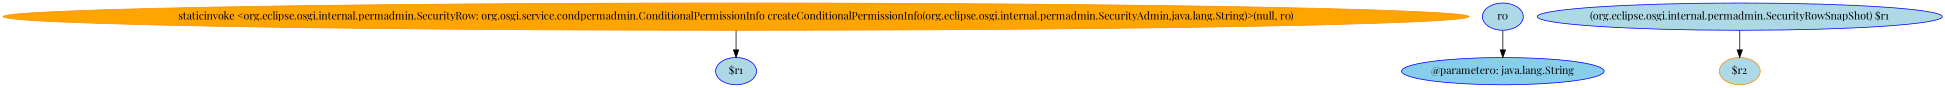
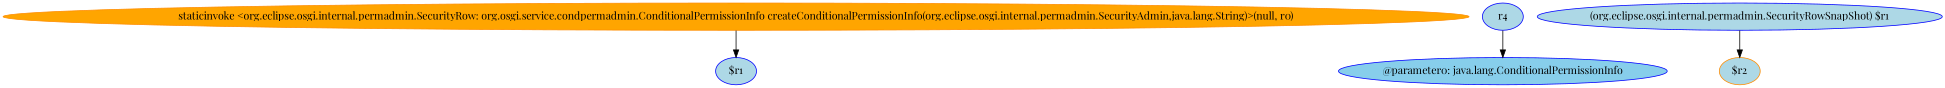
(1503, 17) -> (1503, 17)
(1503, 71) -> (1503, 71)
